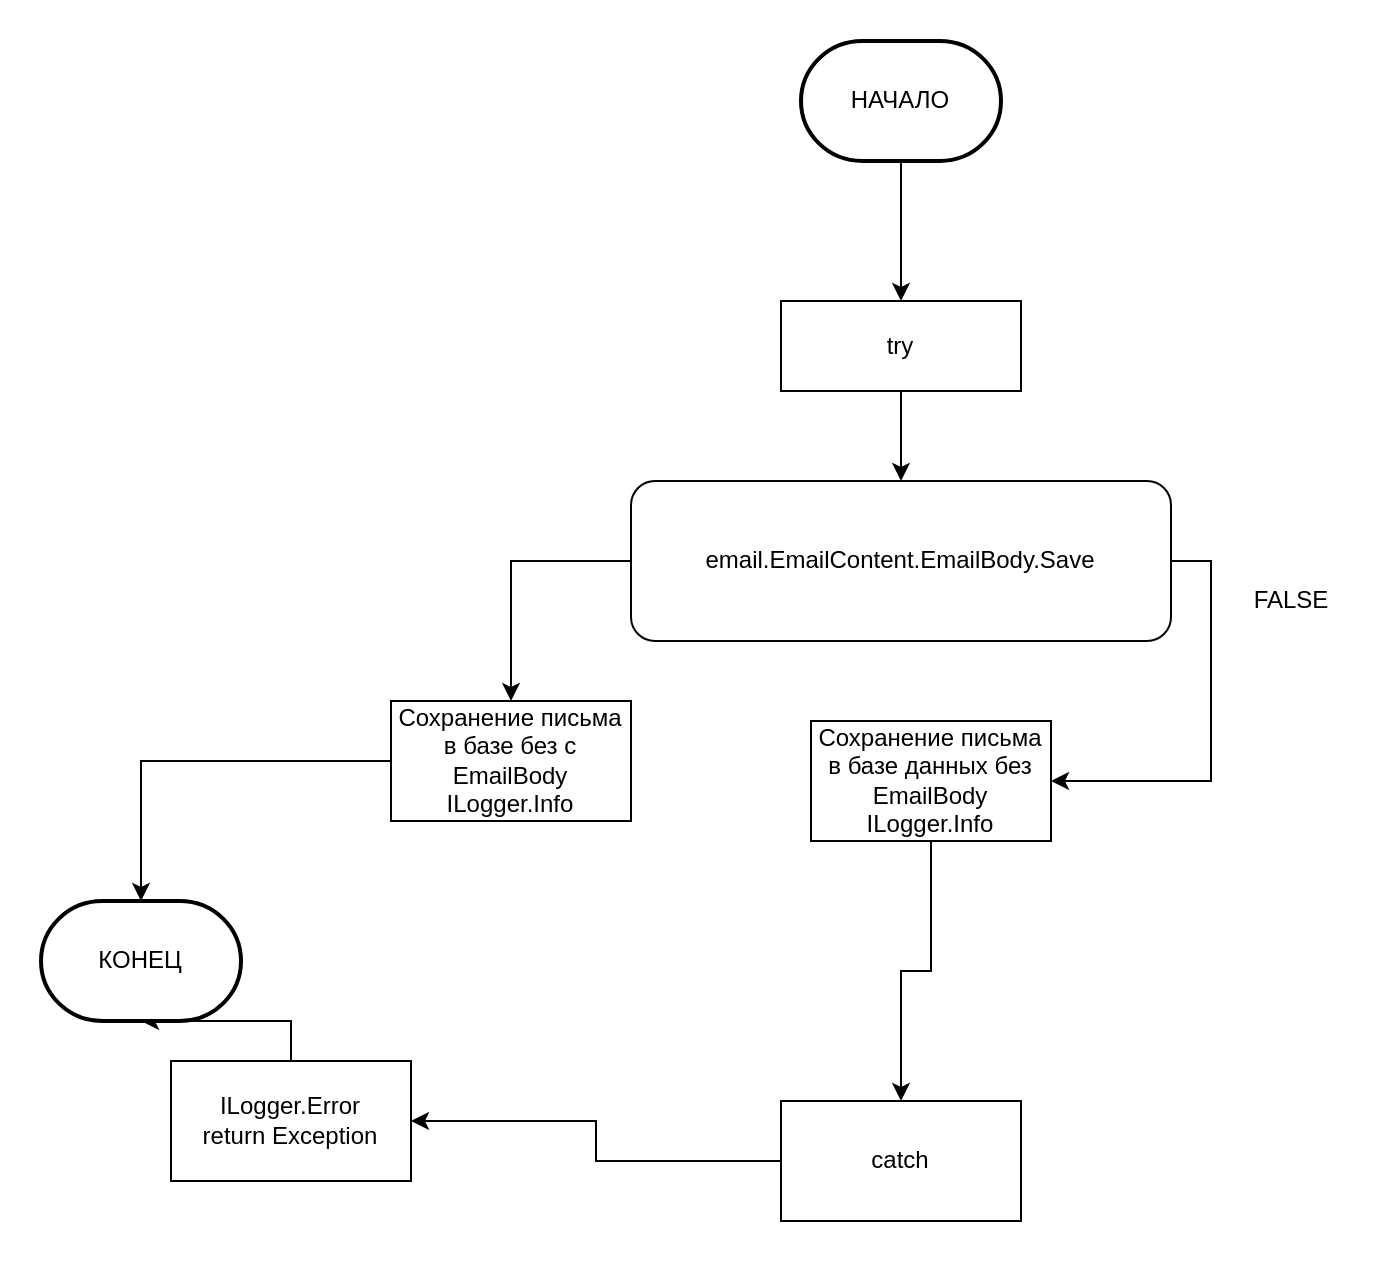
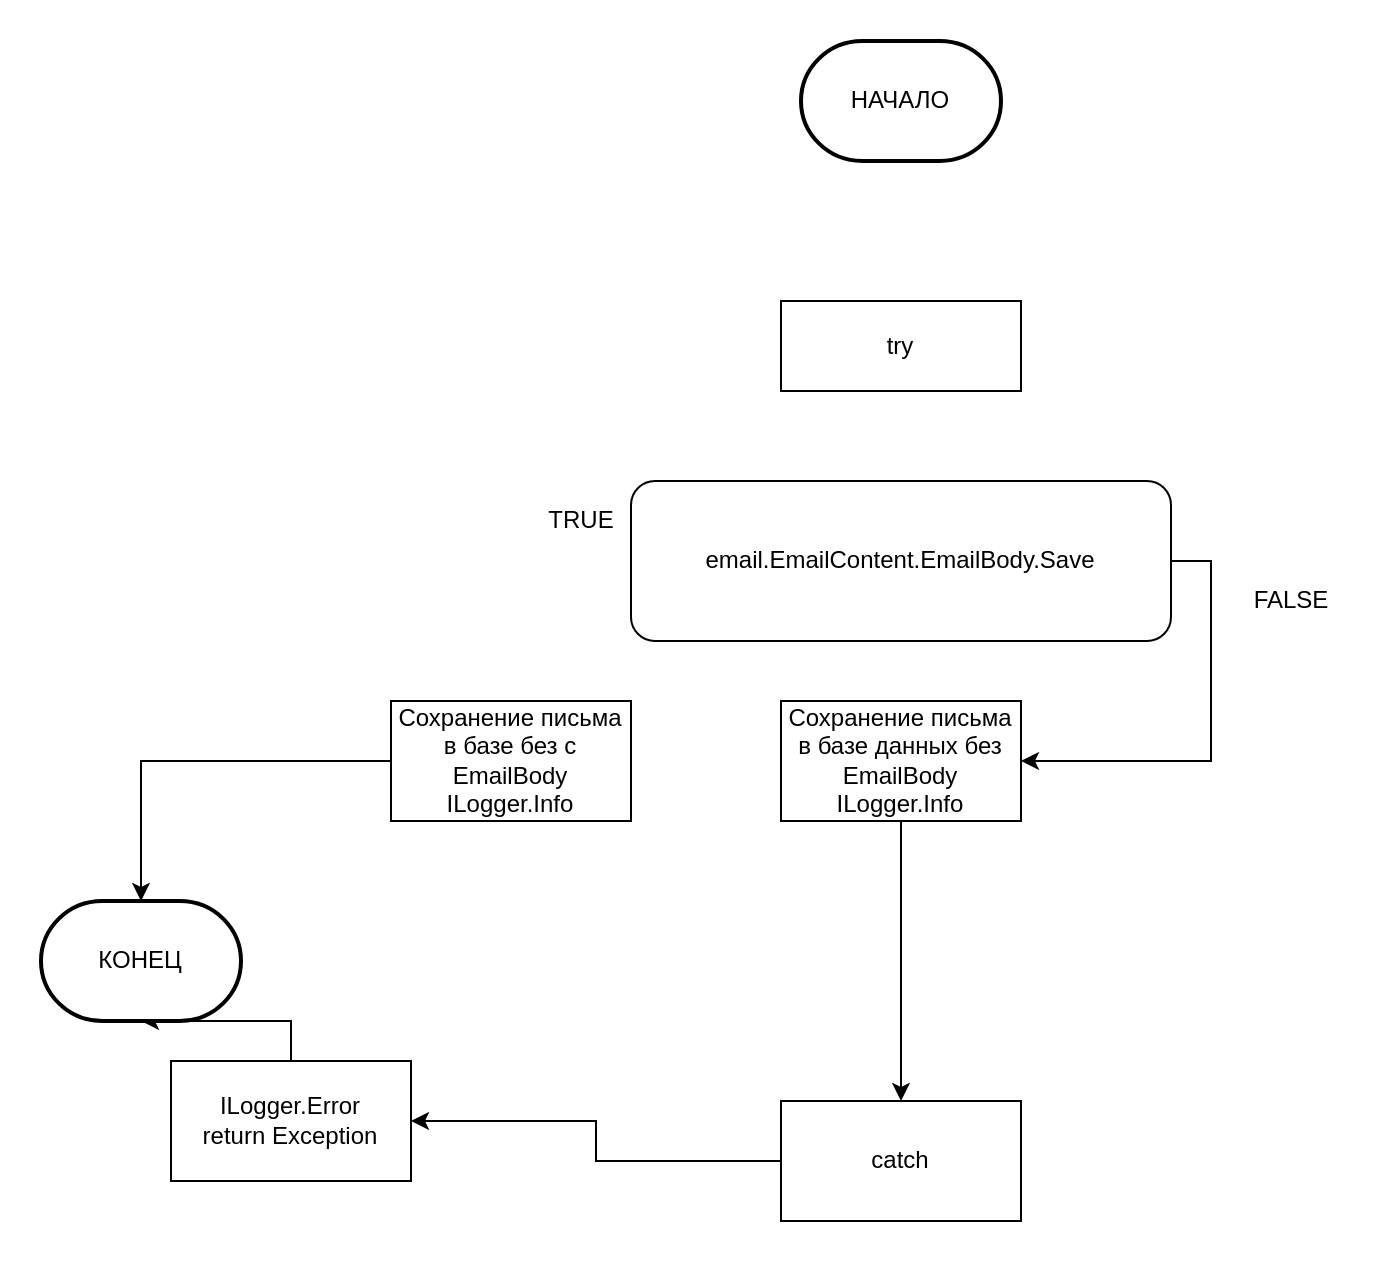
(901, 224) -> none
(901, 429) -> none
none -> (581, 521)
(511, 564) -> none
(931, 781) -> (901, 761)
